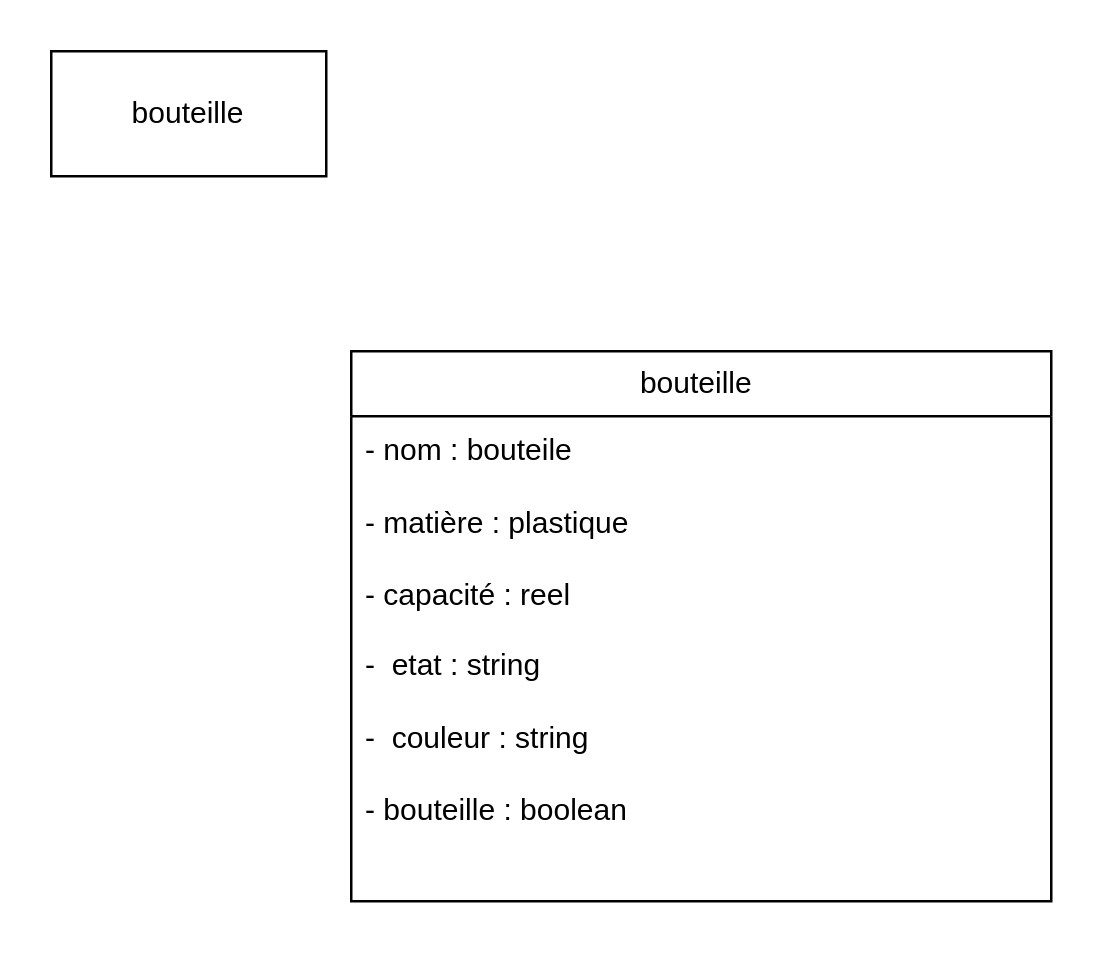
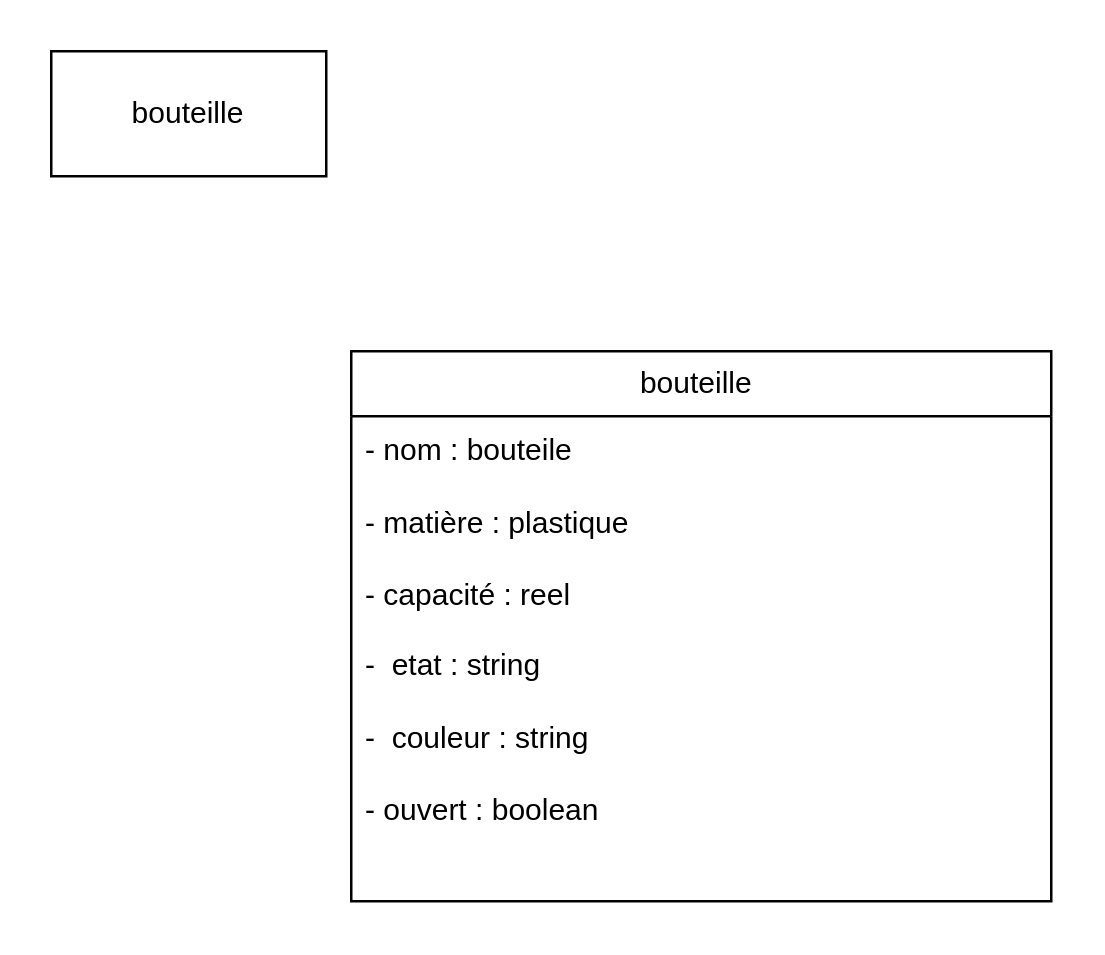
(515, 542) -> (515, 542)
